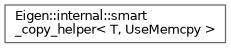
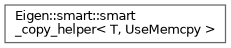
(115, 24) -> (115, 24)
